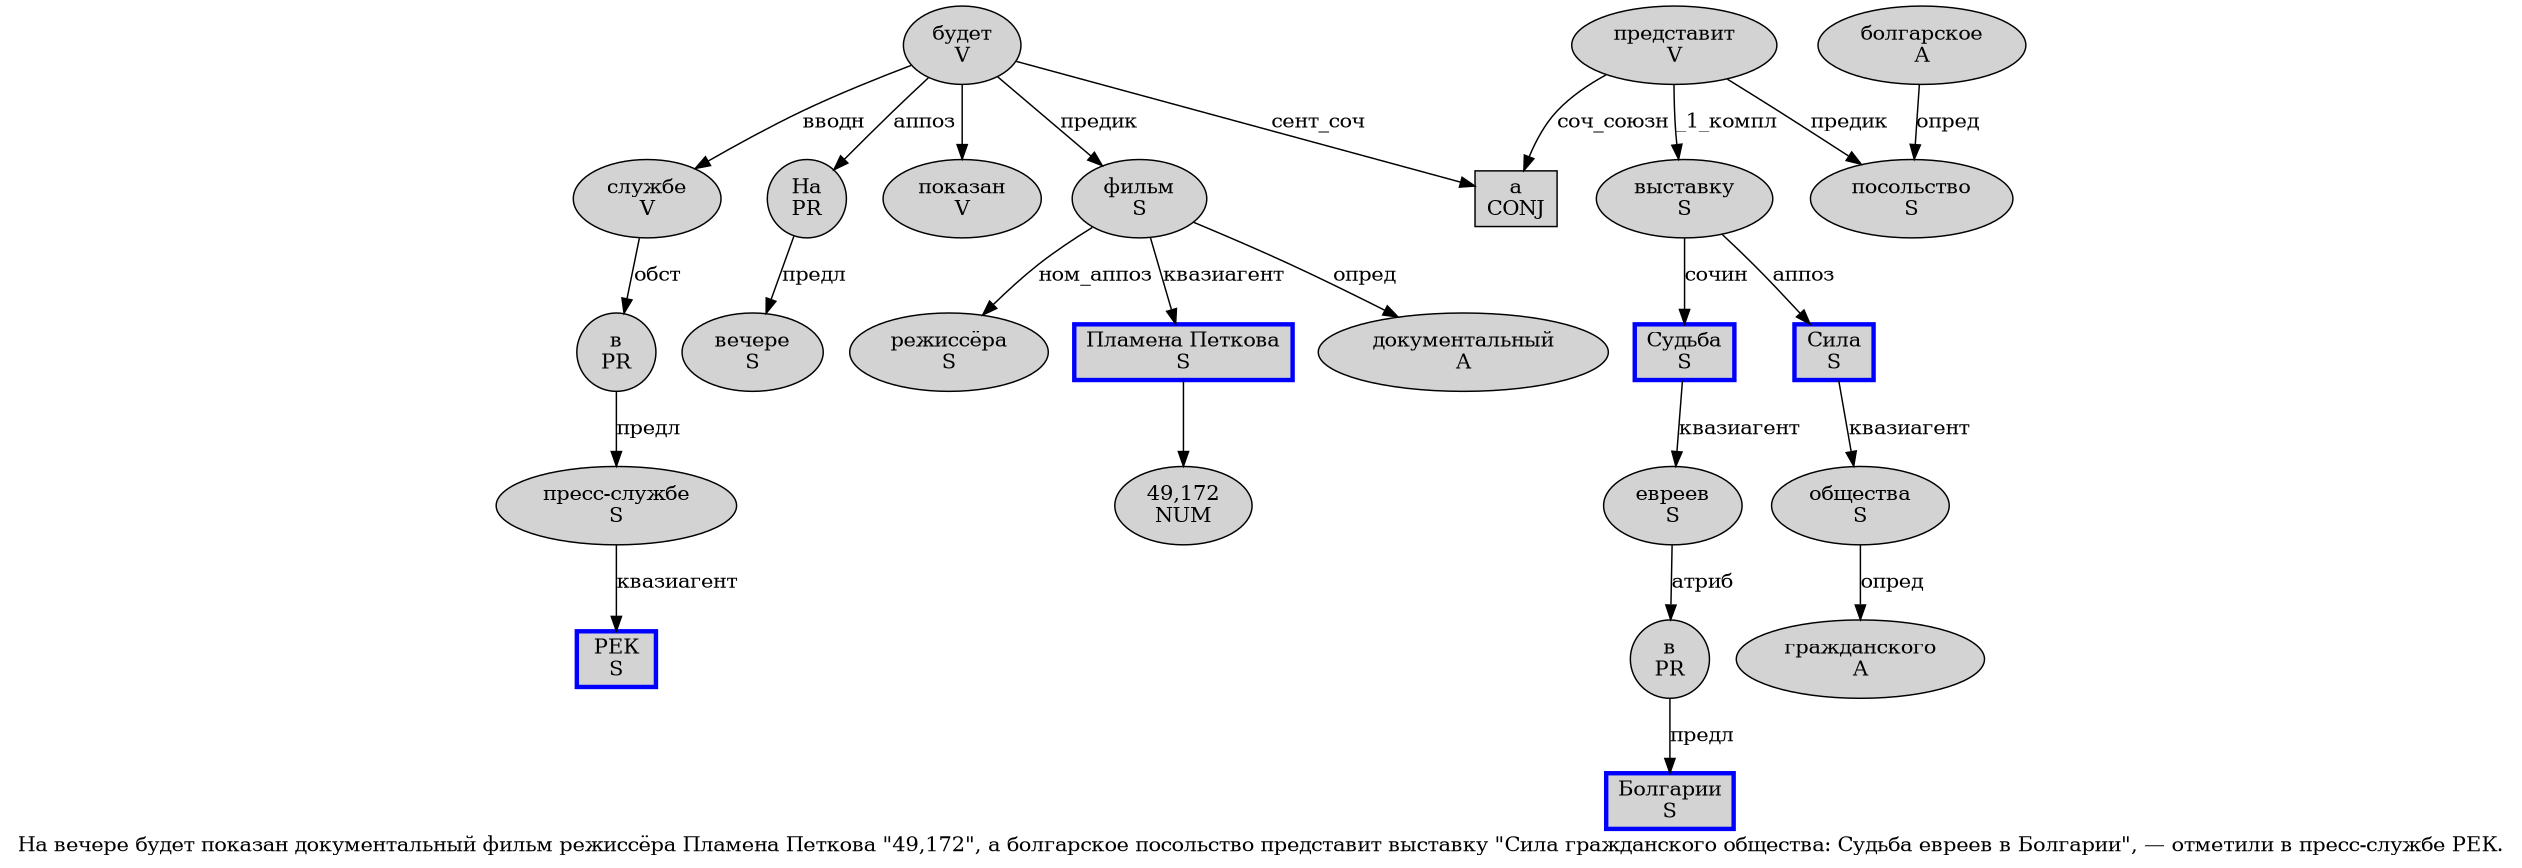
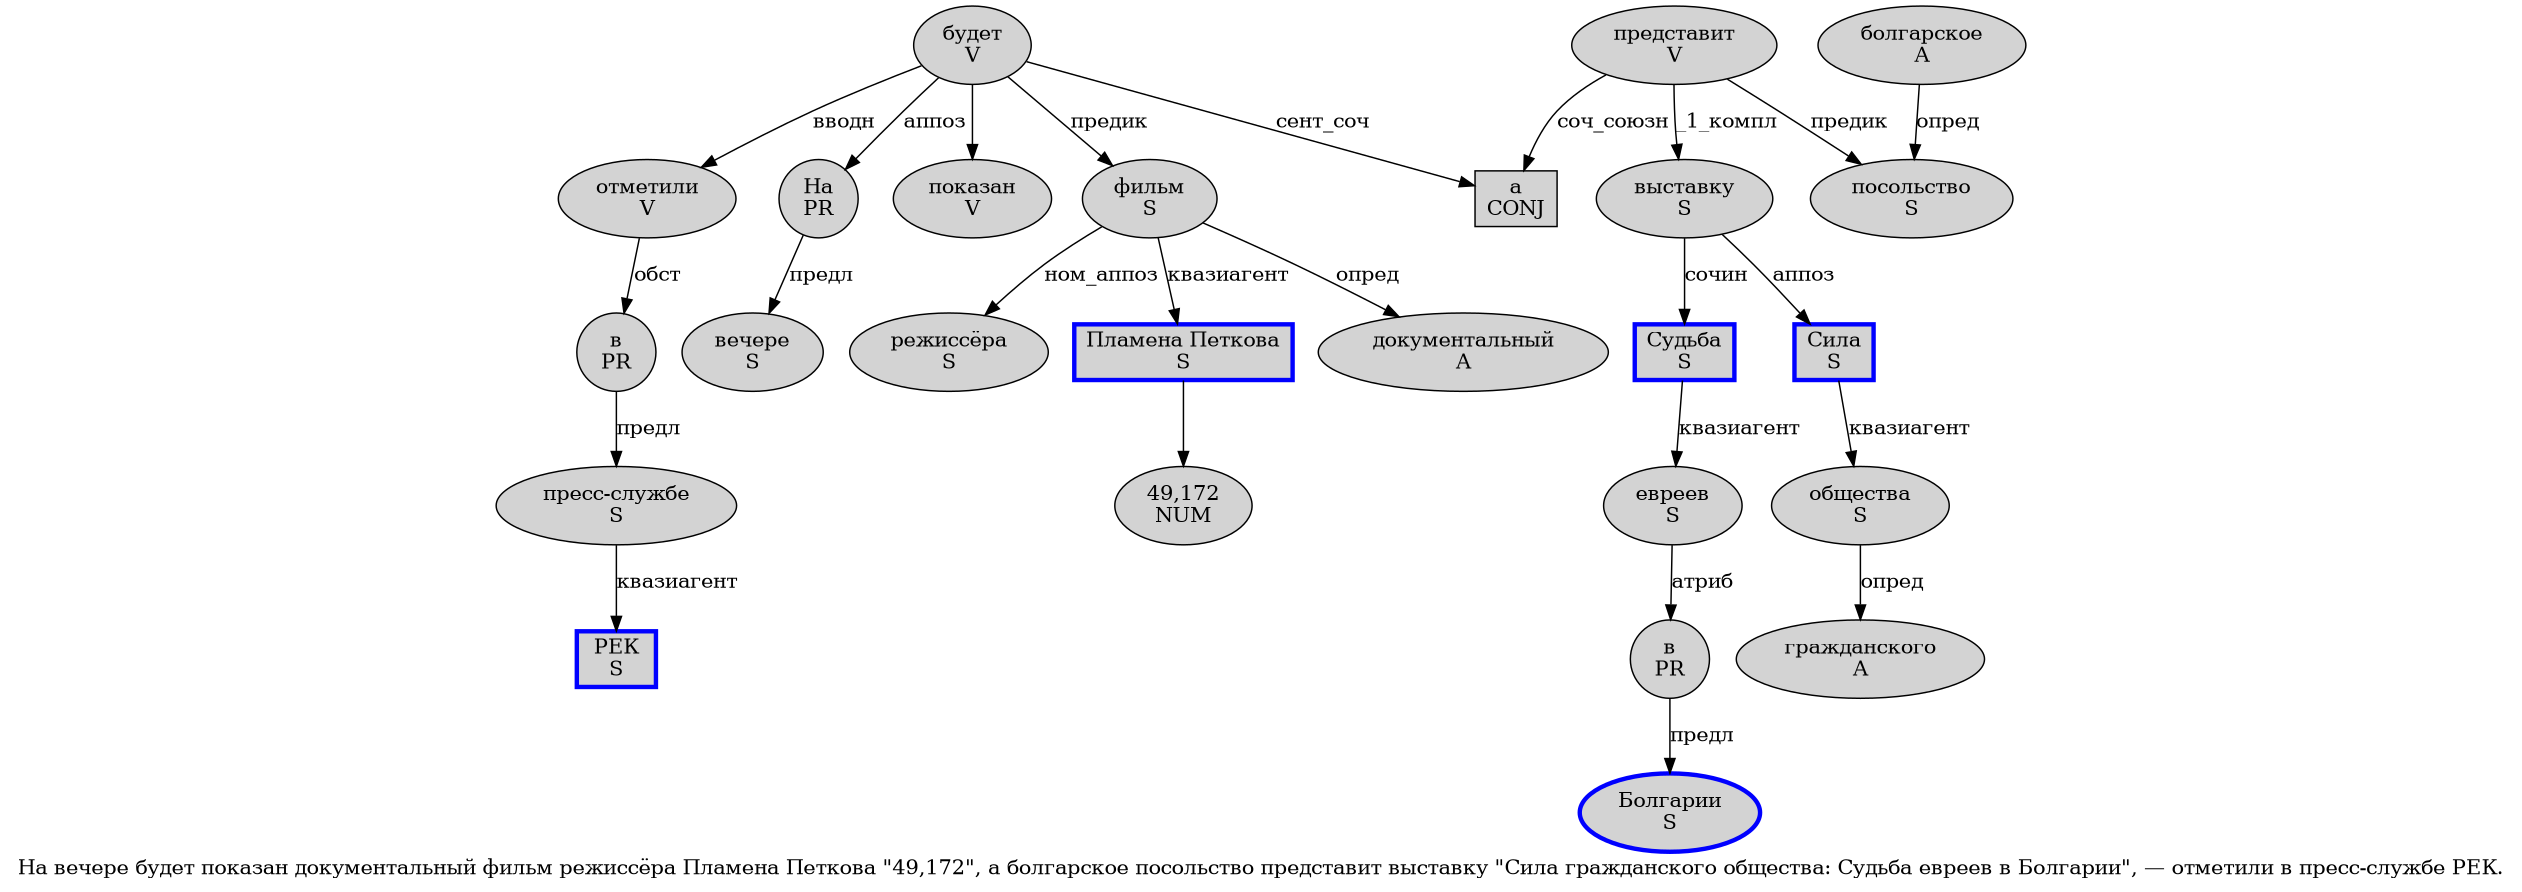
(647, 199) -> (647, 199)
(1670, 801) -> (1670, 813)
